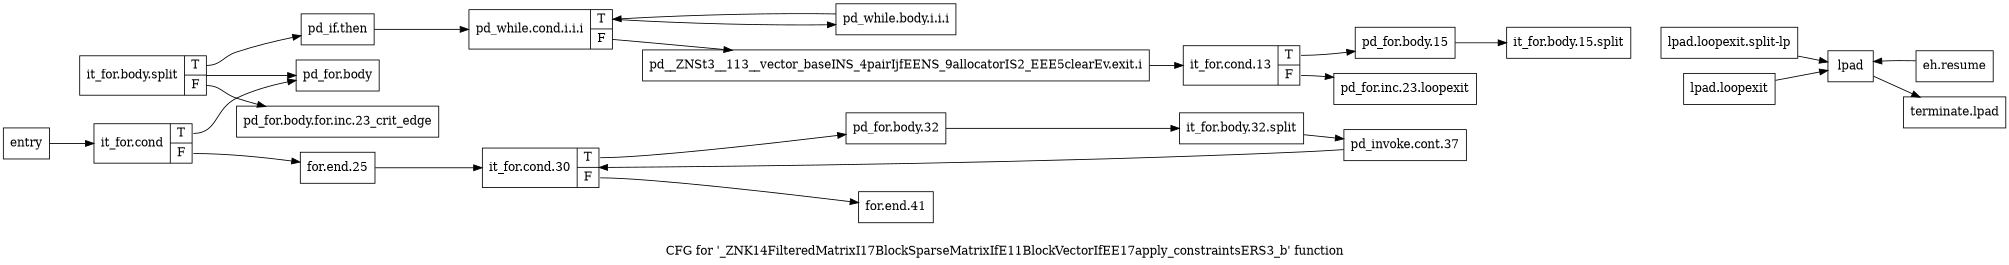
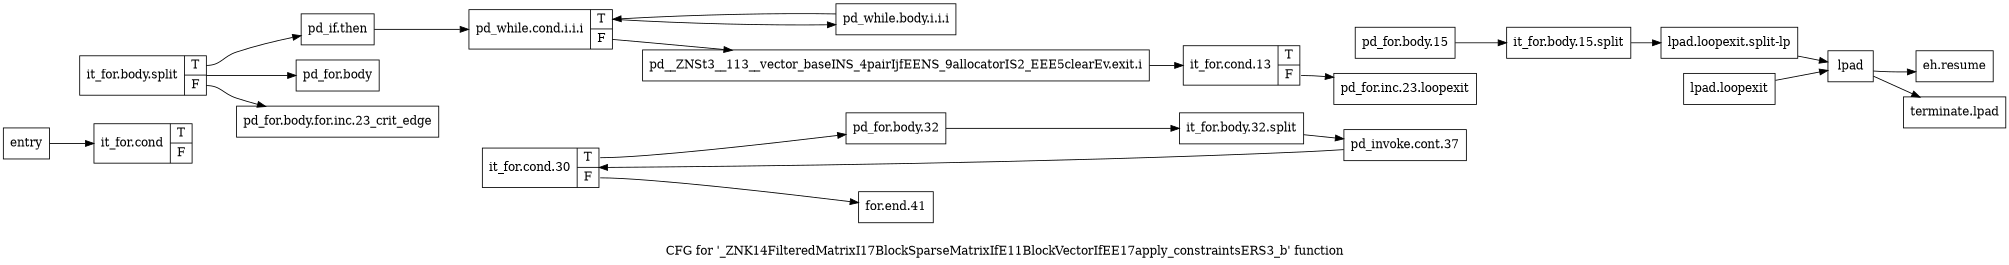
none -> (1642, 43)
(1324, 54) -> none
(1899, 61) -> (1890, 72)
(230, 102) -> none
(338, 168) -> none
